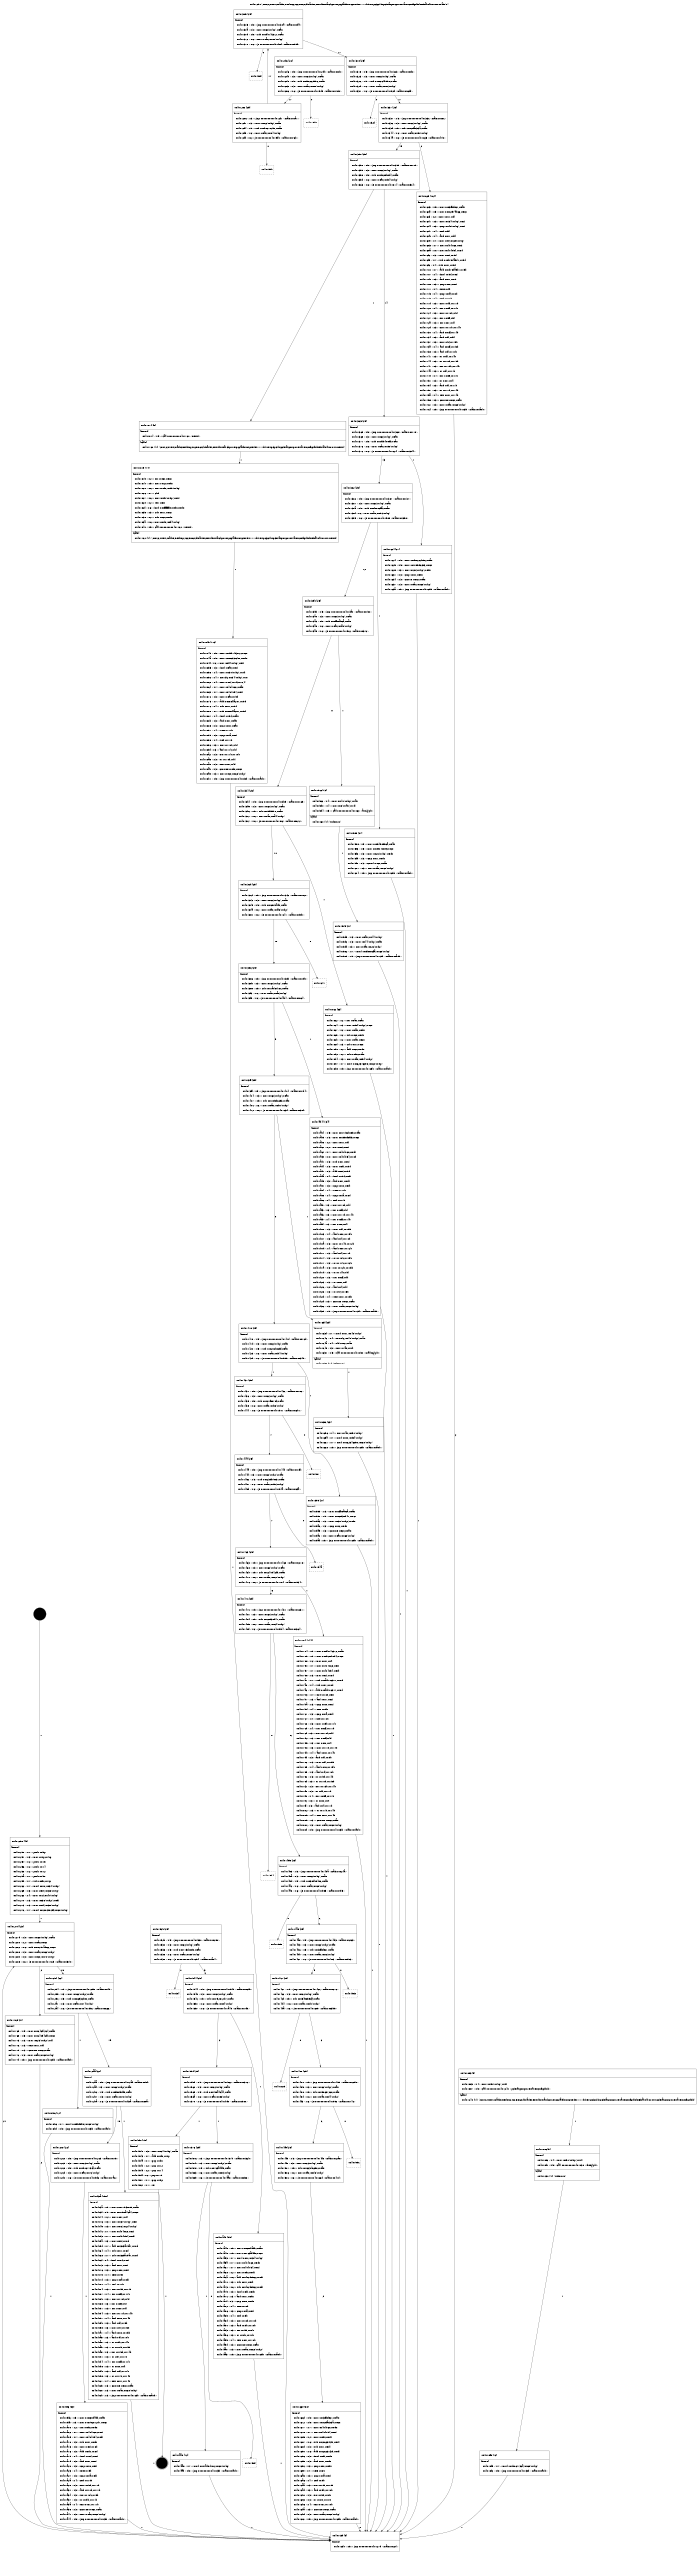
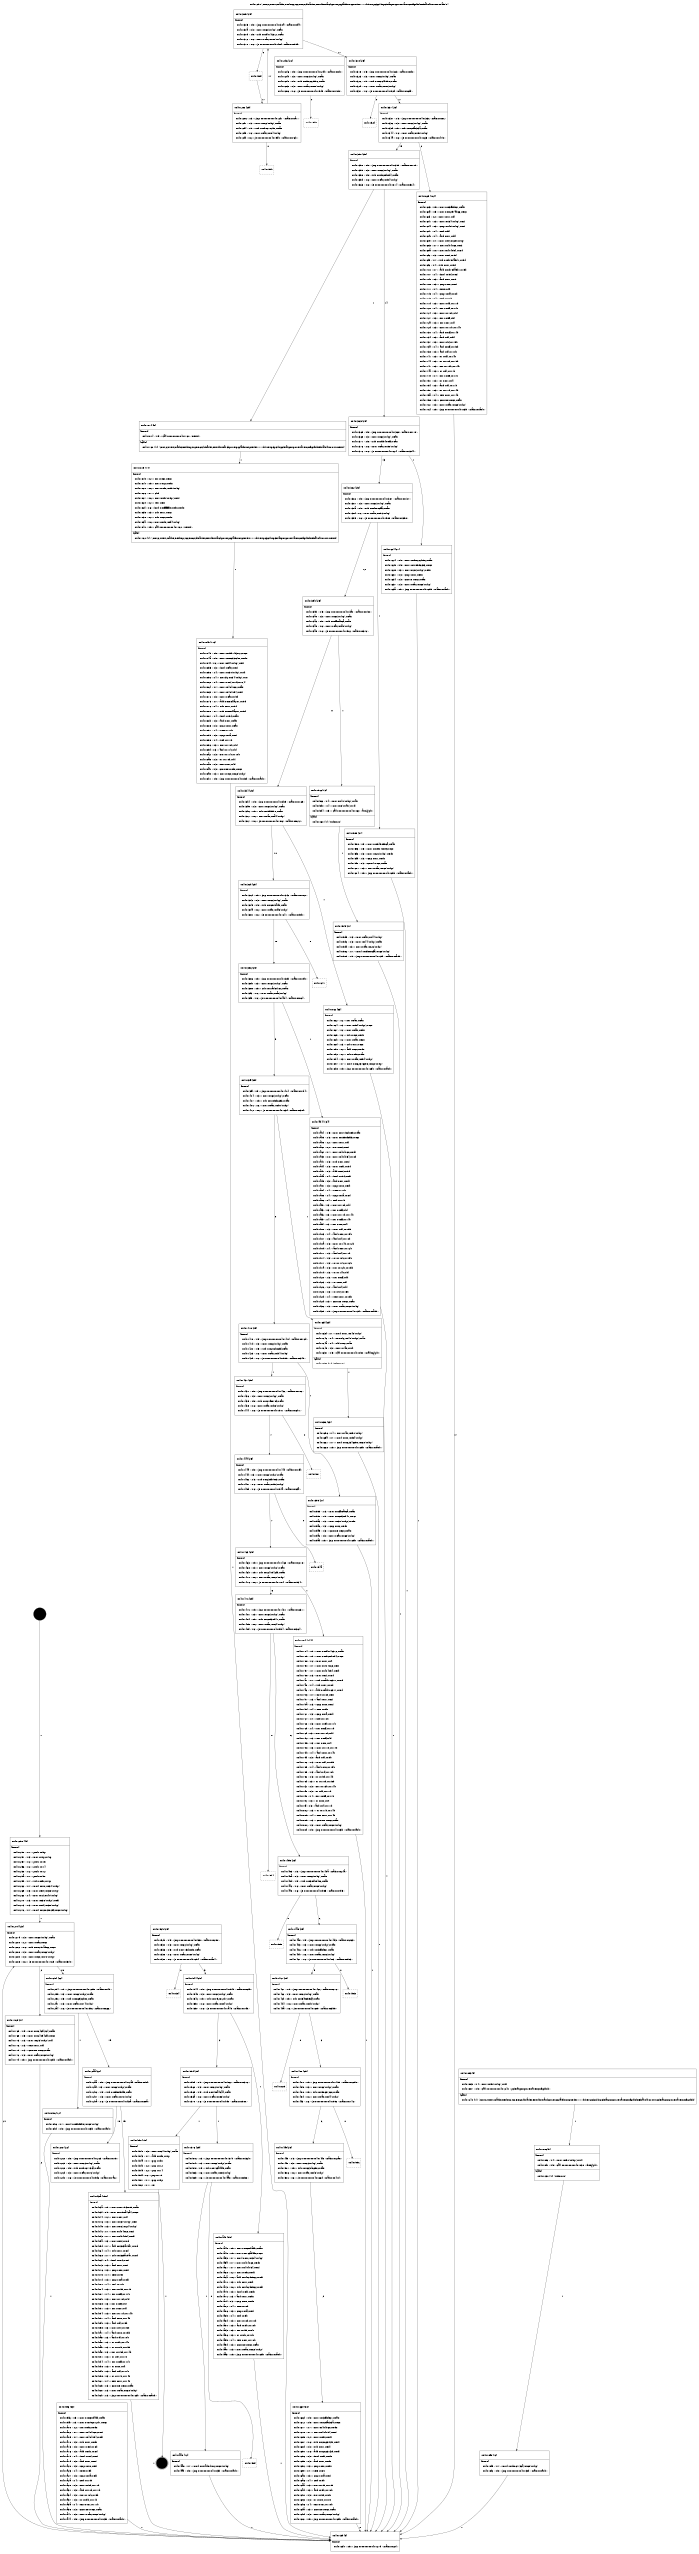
(289, 99) -> (259, 91)
(455, 1435) -> (455, 1435)
(124, 2121) -> (124, 2121)
(82, 2292) -> none
